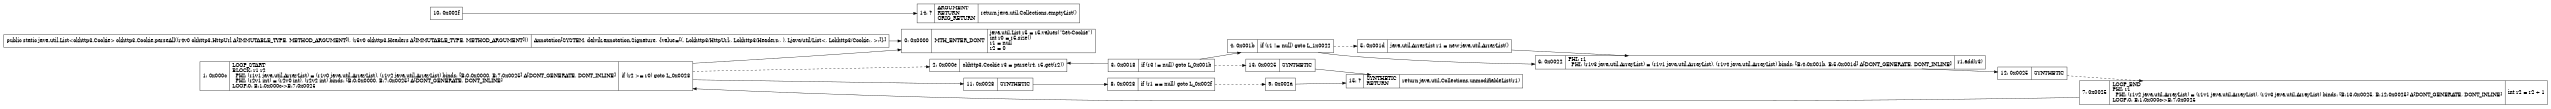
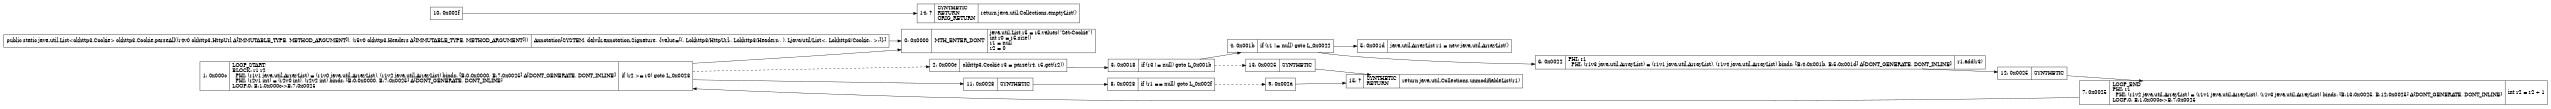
(953, 8) -> (953, 8)
(1296, 46) -> (1296, 46)
(1344, 46) -> (1344, 46)
(1568, 53) -> none
(1089, 63) -> (1086, 68)
(2103, 78) -> (2103, 78)
